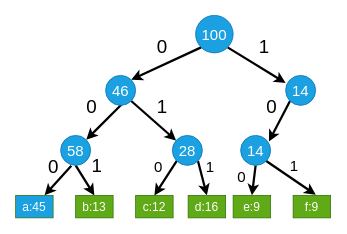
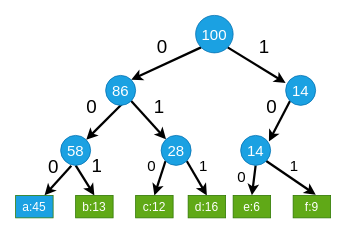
(120, 90) -> (120, 90)
(187, 150) -> (176, 150)
(252, 207) -> (252, 207)
